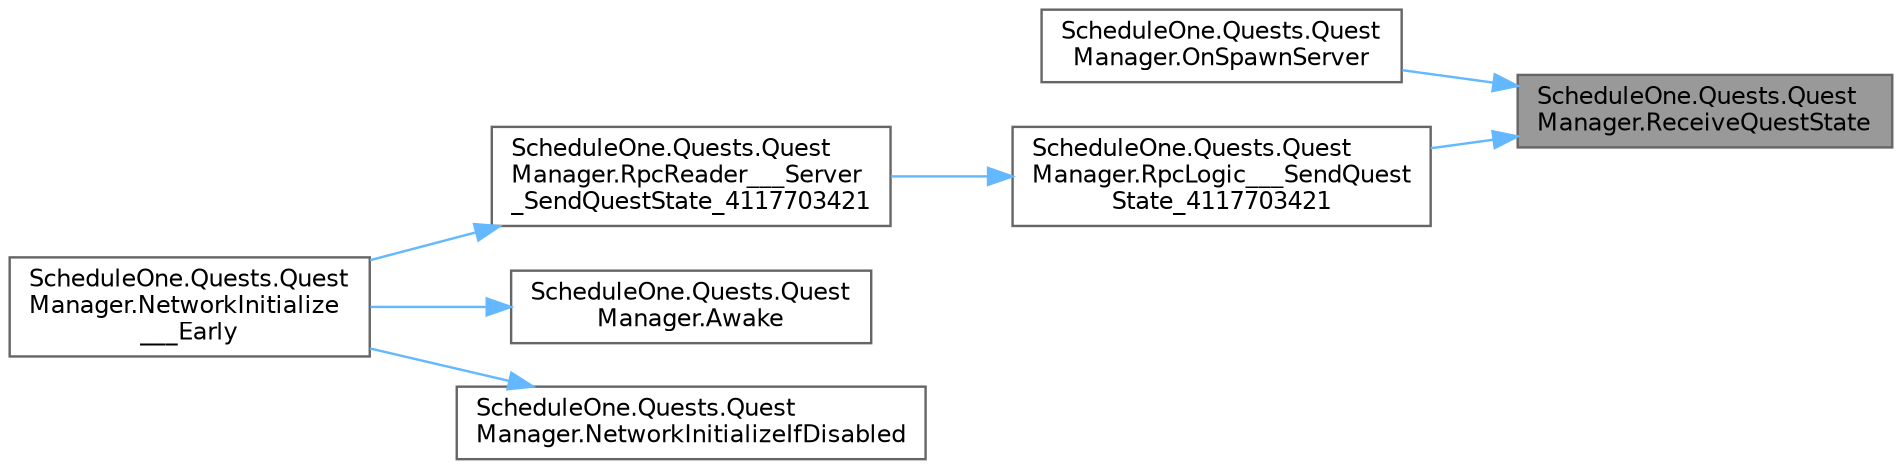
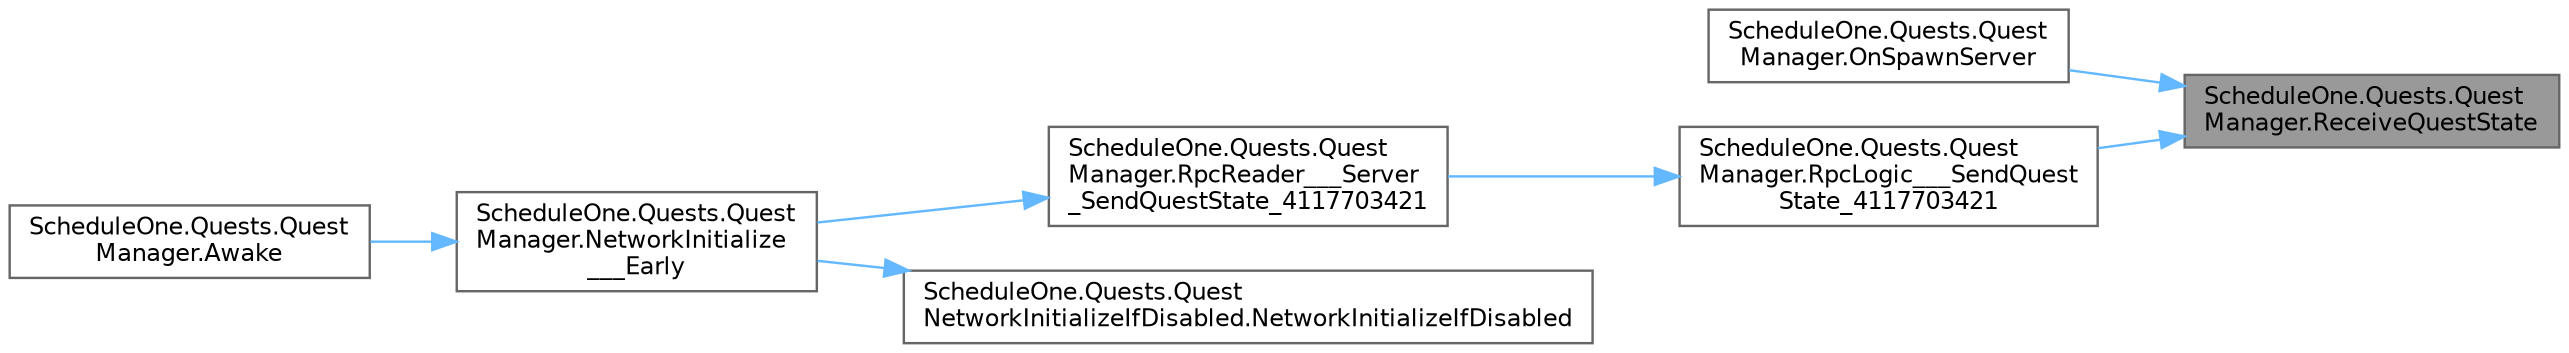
(428, 307) -> (401, 242)
(691, 423) -> (1248, 307)
